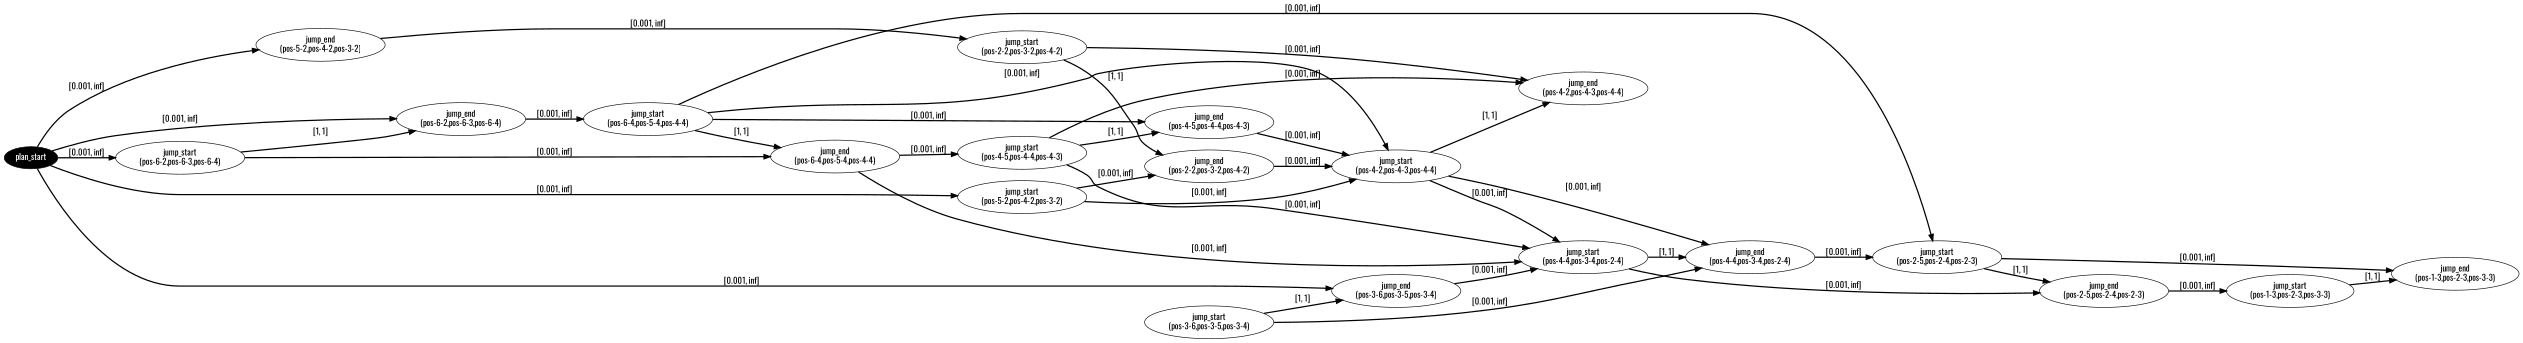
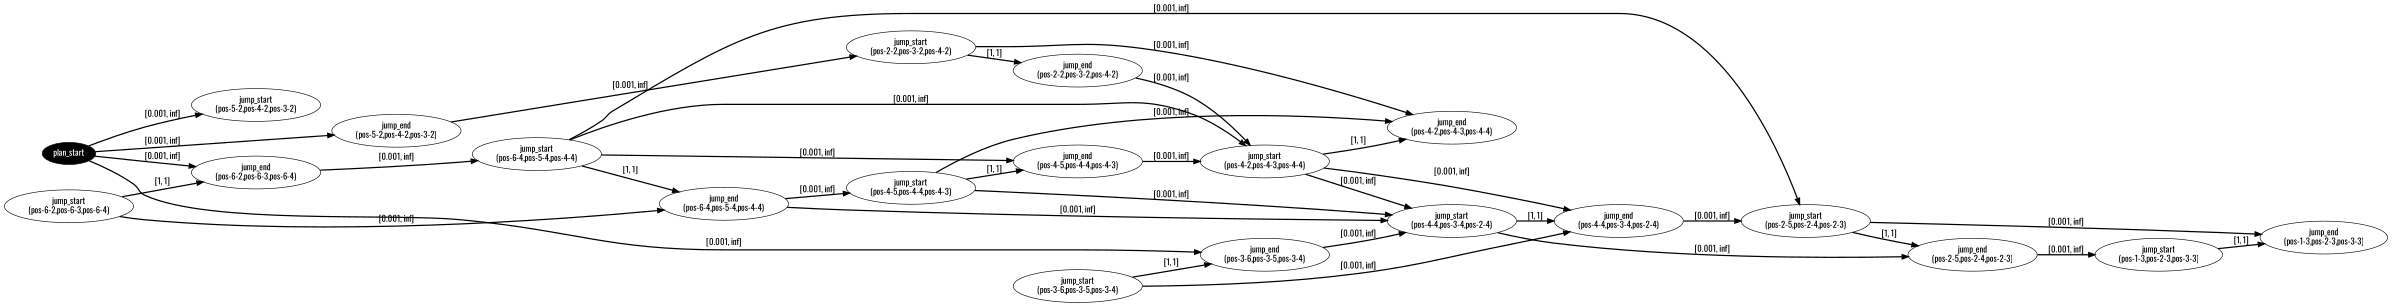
(84, 158) -> none
(1113, 182) -> none
(1232, 202) -> none
